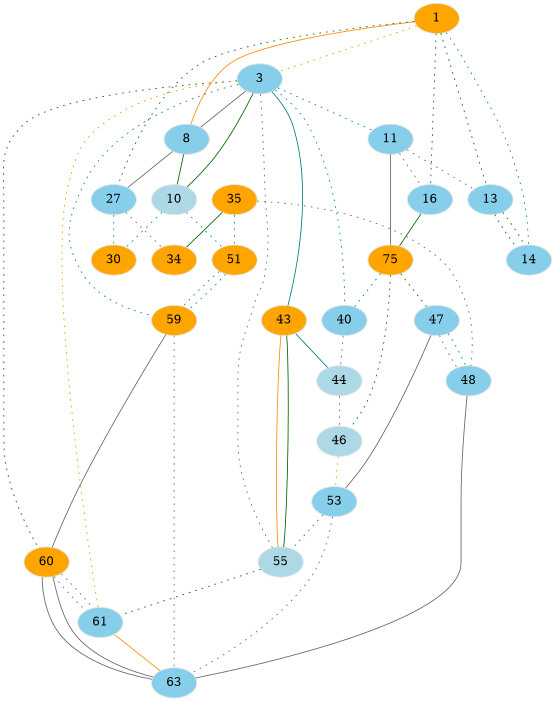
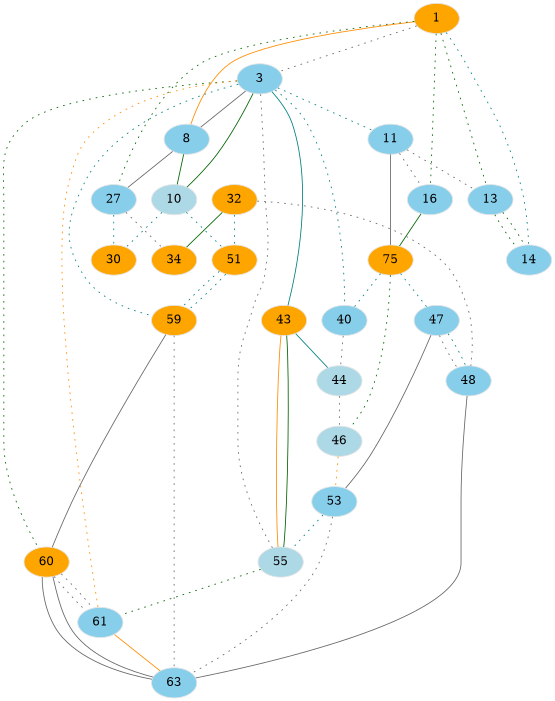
(348, 49) -> (348, 49)
(235, 200) -> (235, 200)
(414, 290) -> (414, 290)
